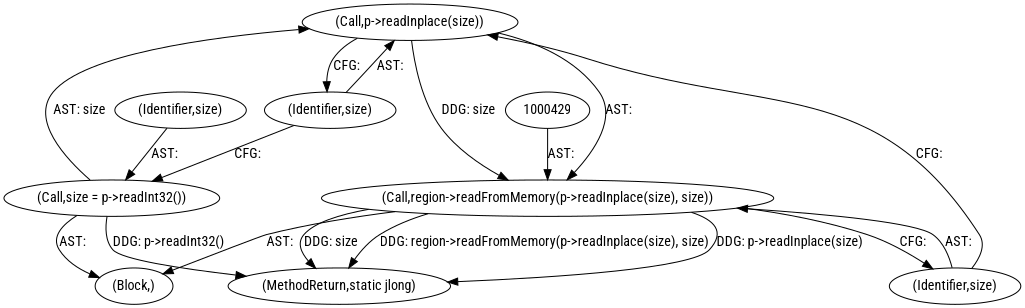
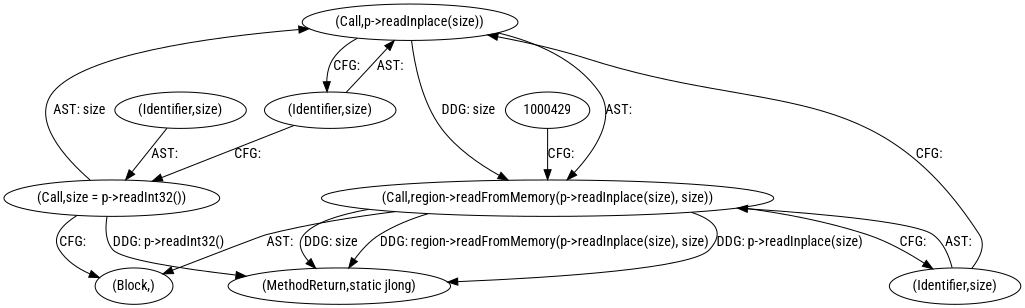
(563, 154) -> (563, 154)
(74, 242) -> (74, 242)
